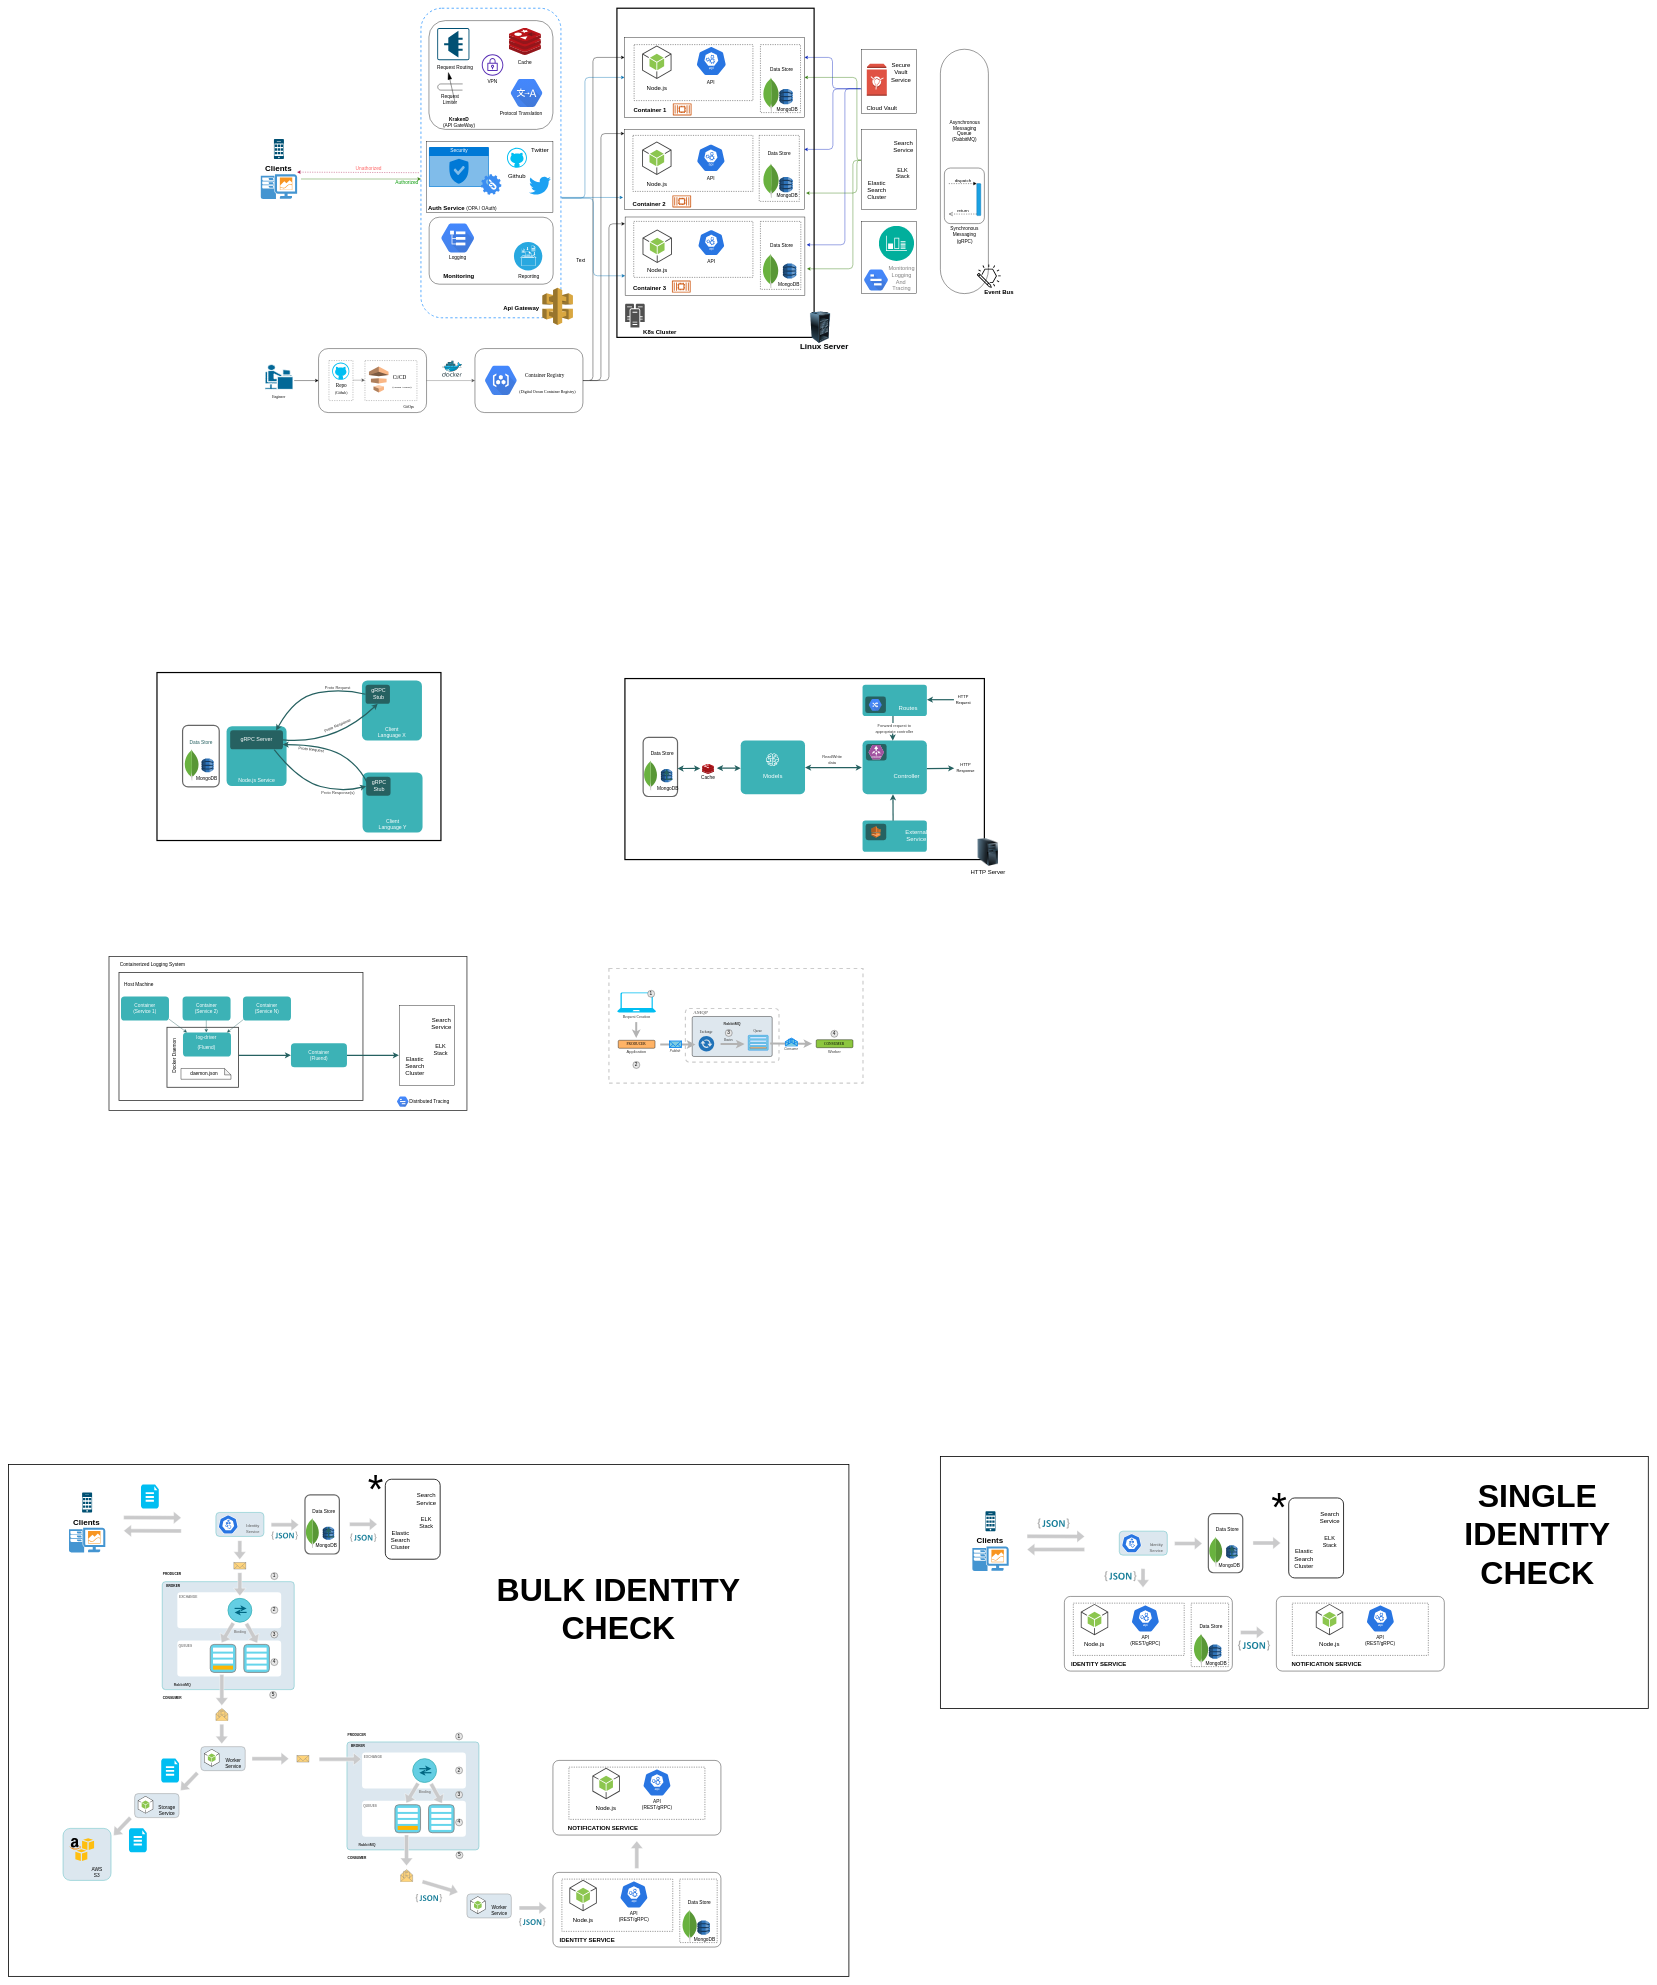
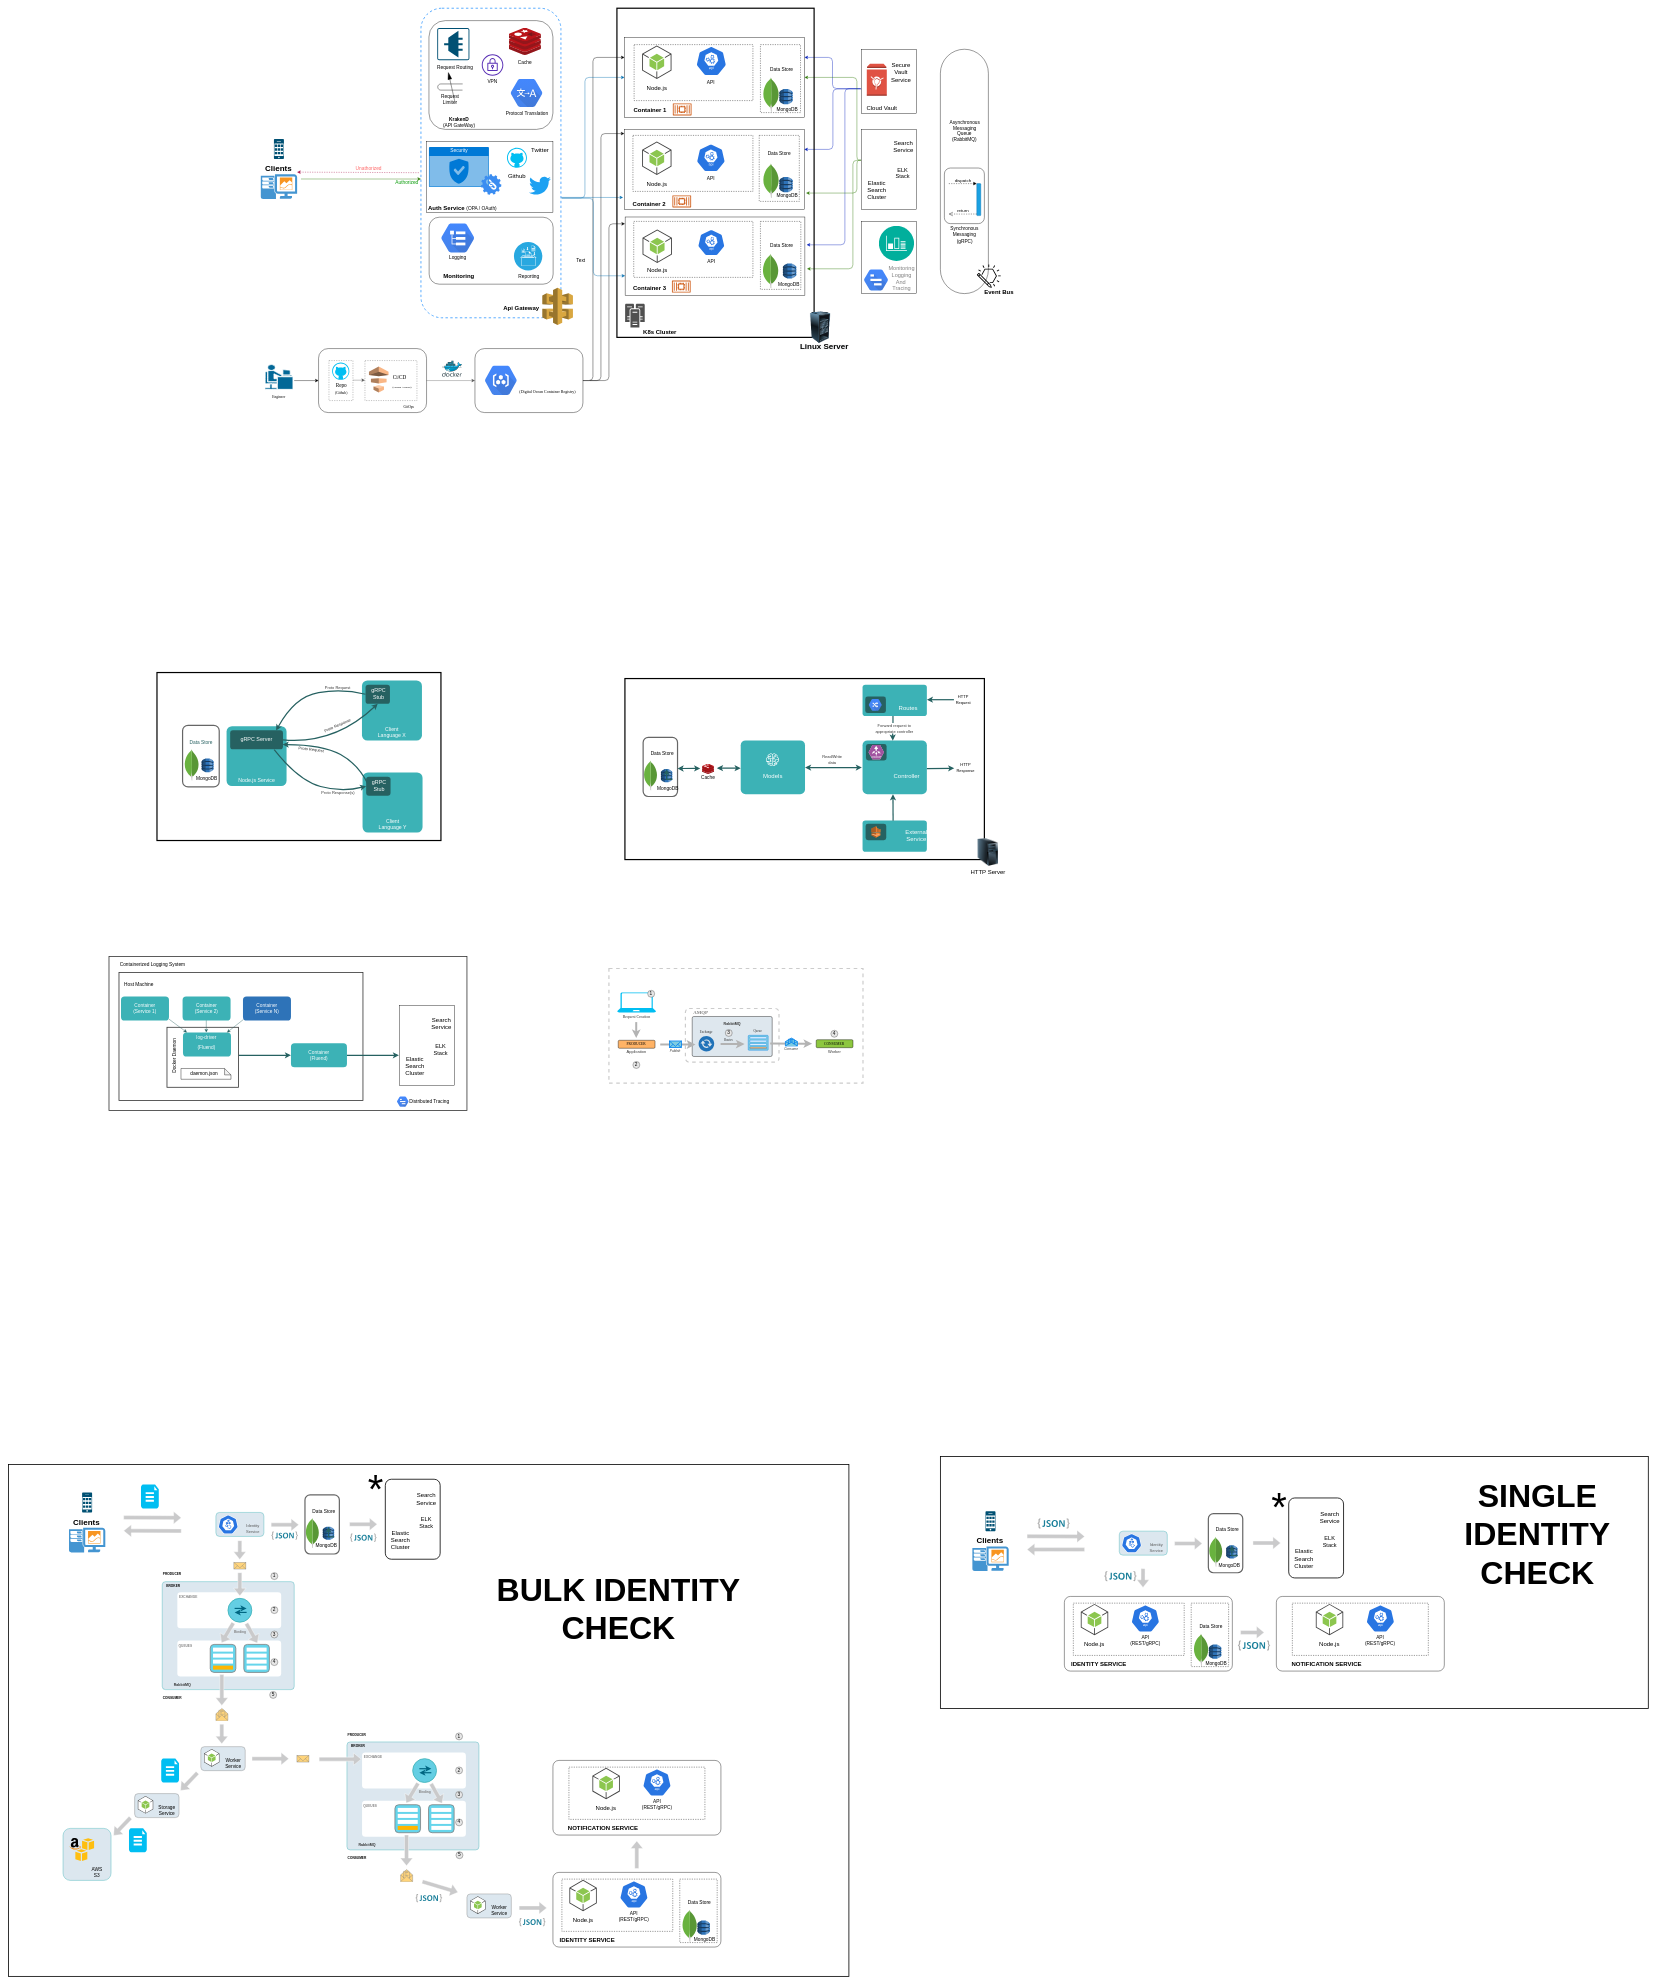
(521, 113) -> (527, 113)
(545, 375) -> none
(267, 1009) -> (267, 1009)
